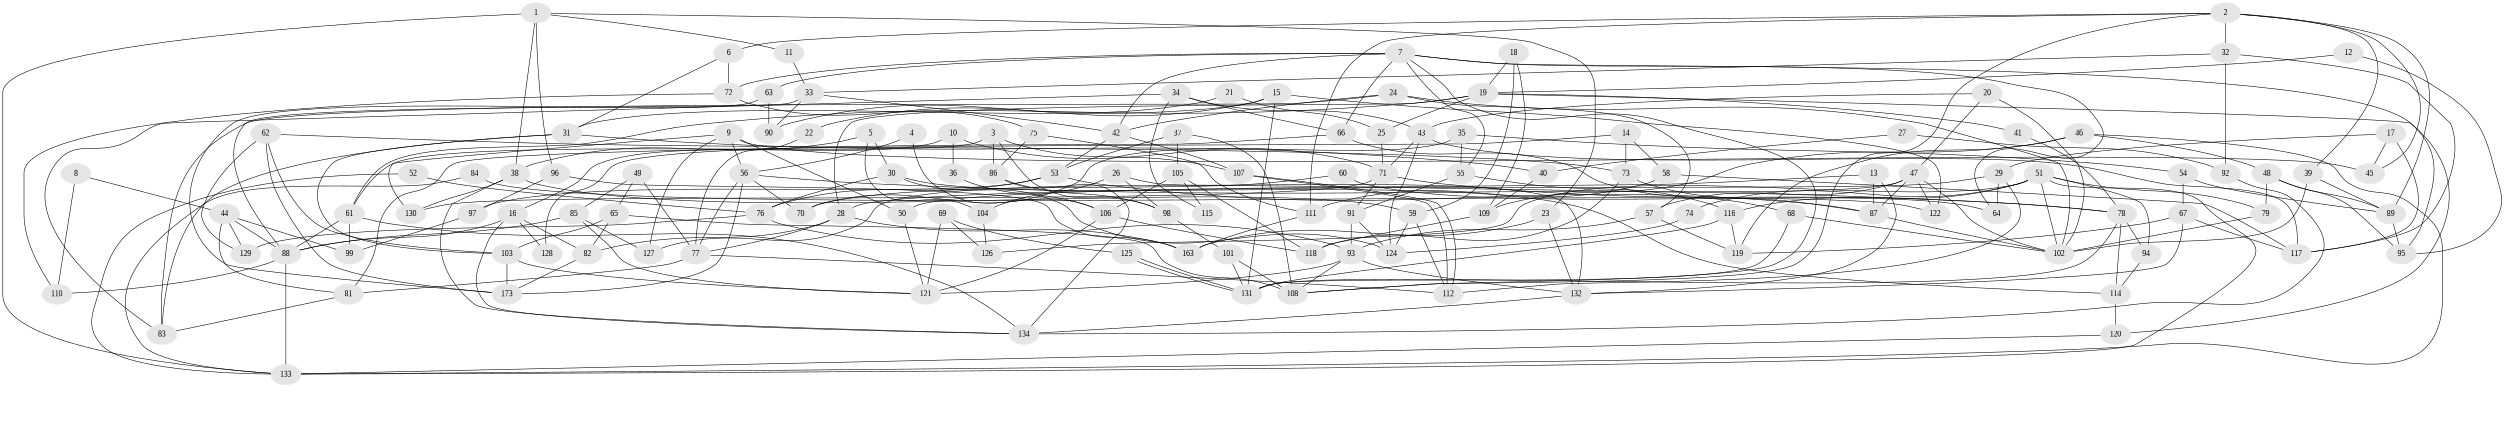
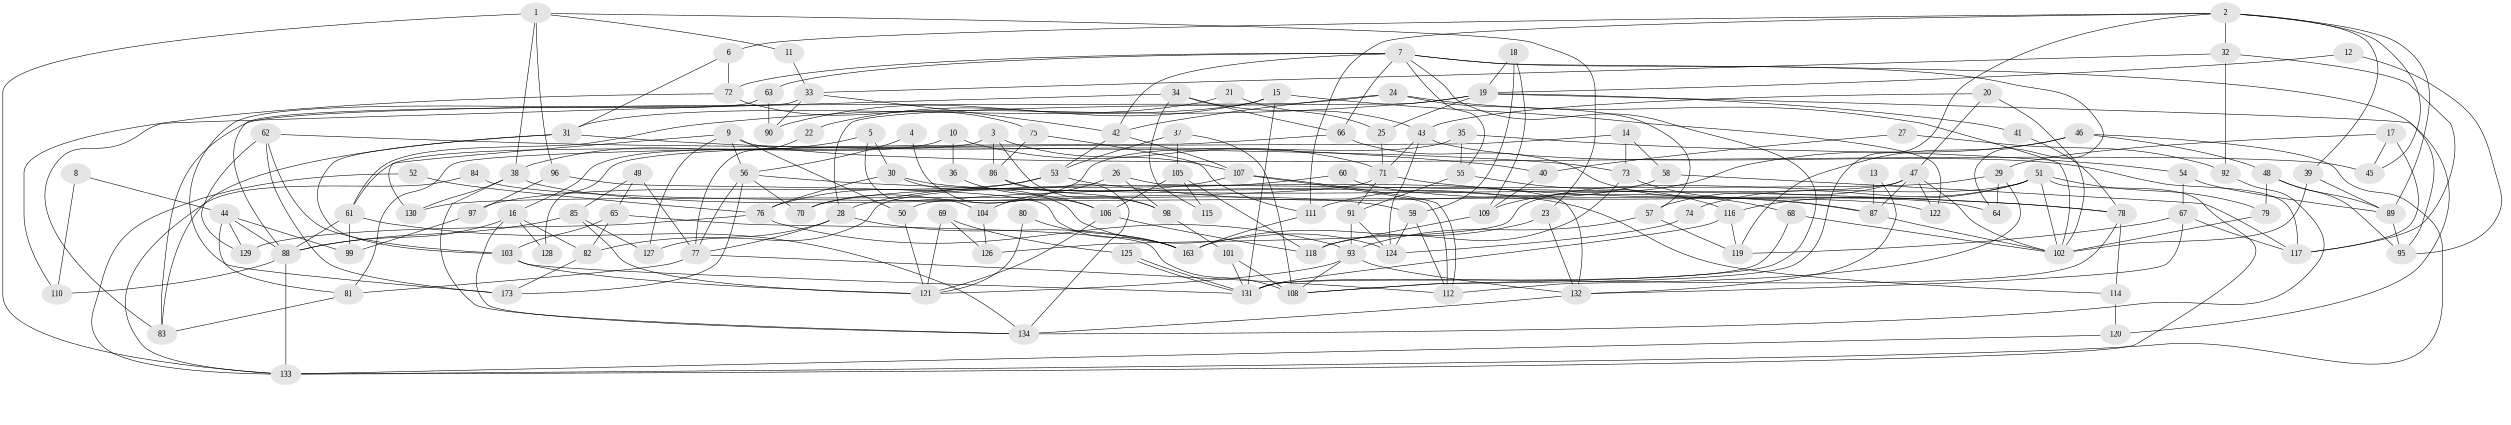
(1355, 187) -> (1039, 190)
none -> (1023, 214)
(2146, 254) -> none
(507, 274) -> (875, 281)
